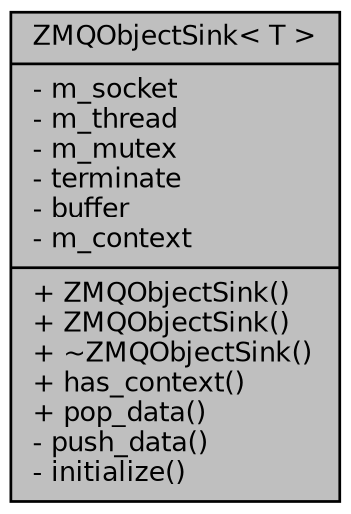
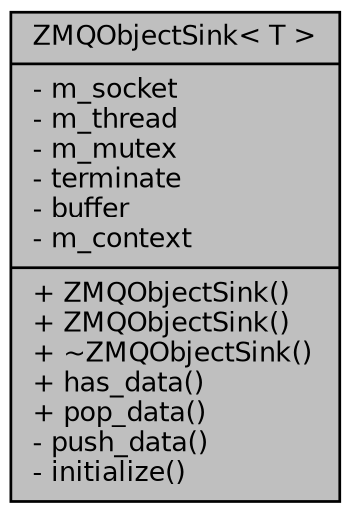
(140, 383) -> (120, 383)
